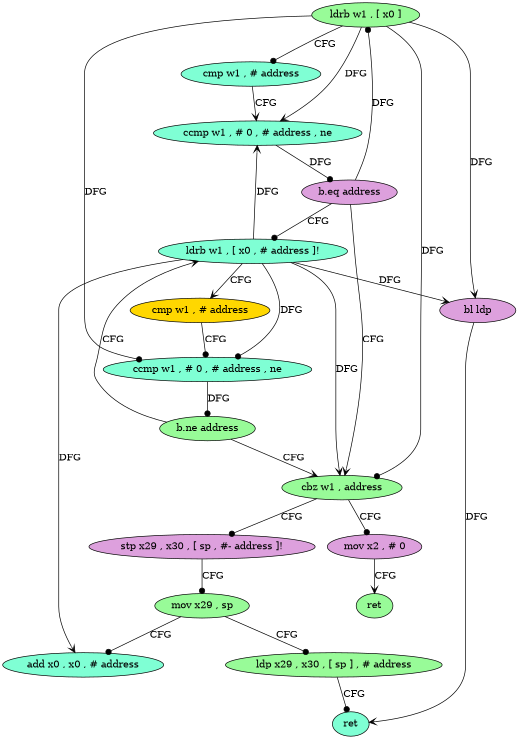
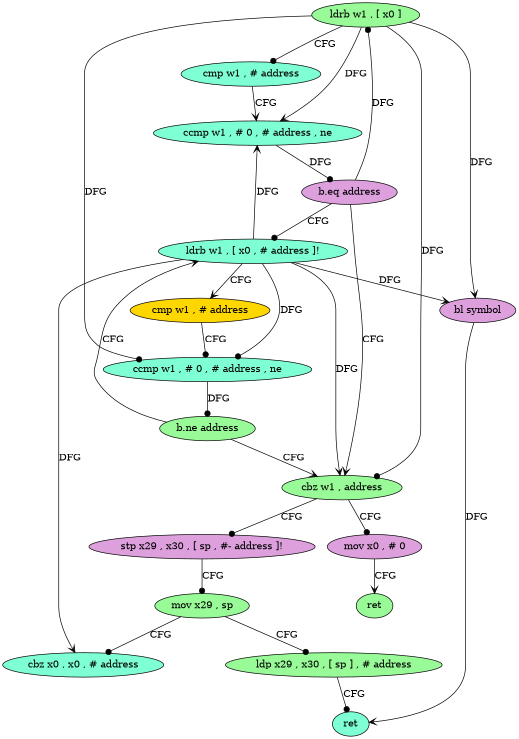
(478, 310) -> (478, 310)
(375, 547) -> (375, 547)
(83, 665) -> (83, 665)
